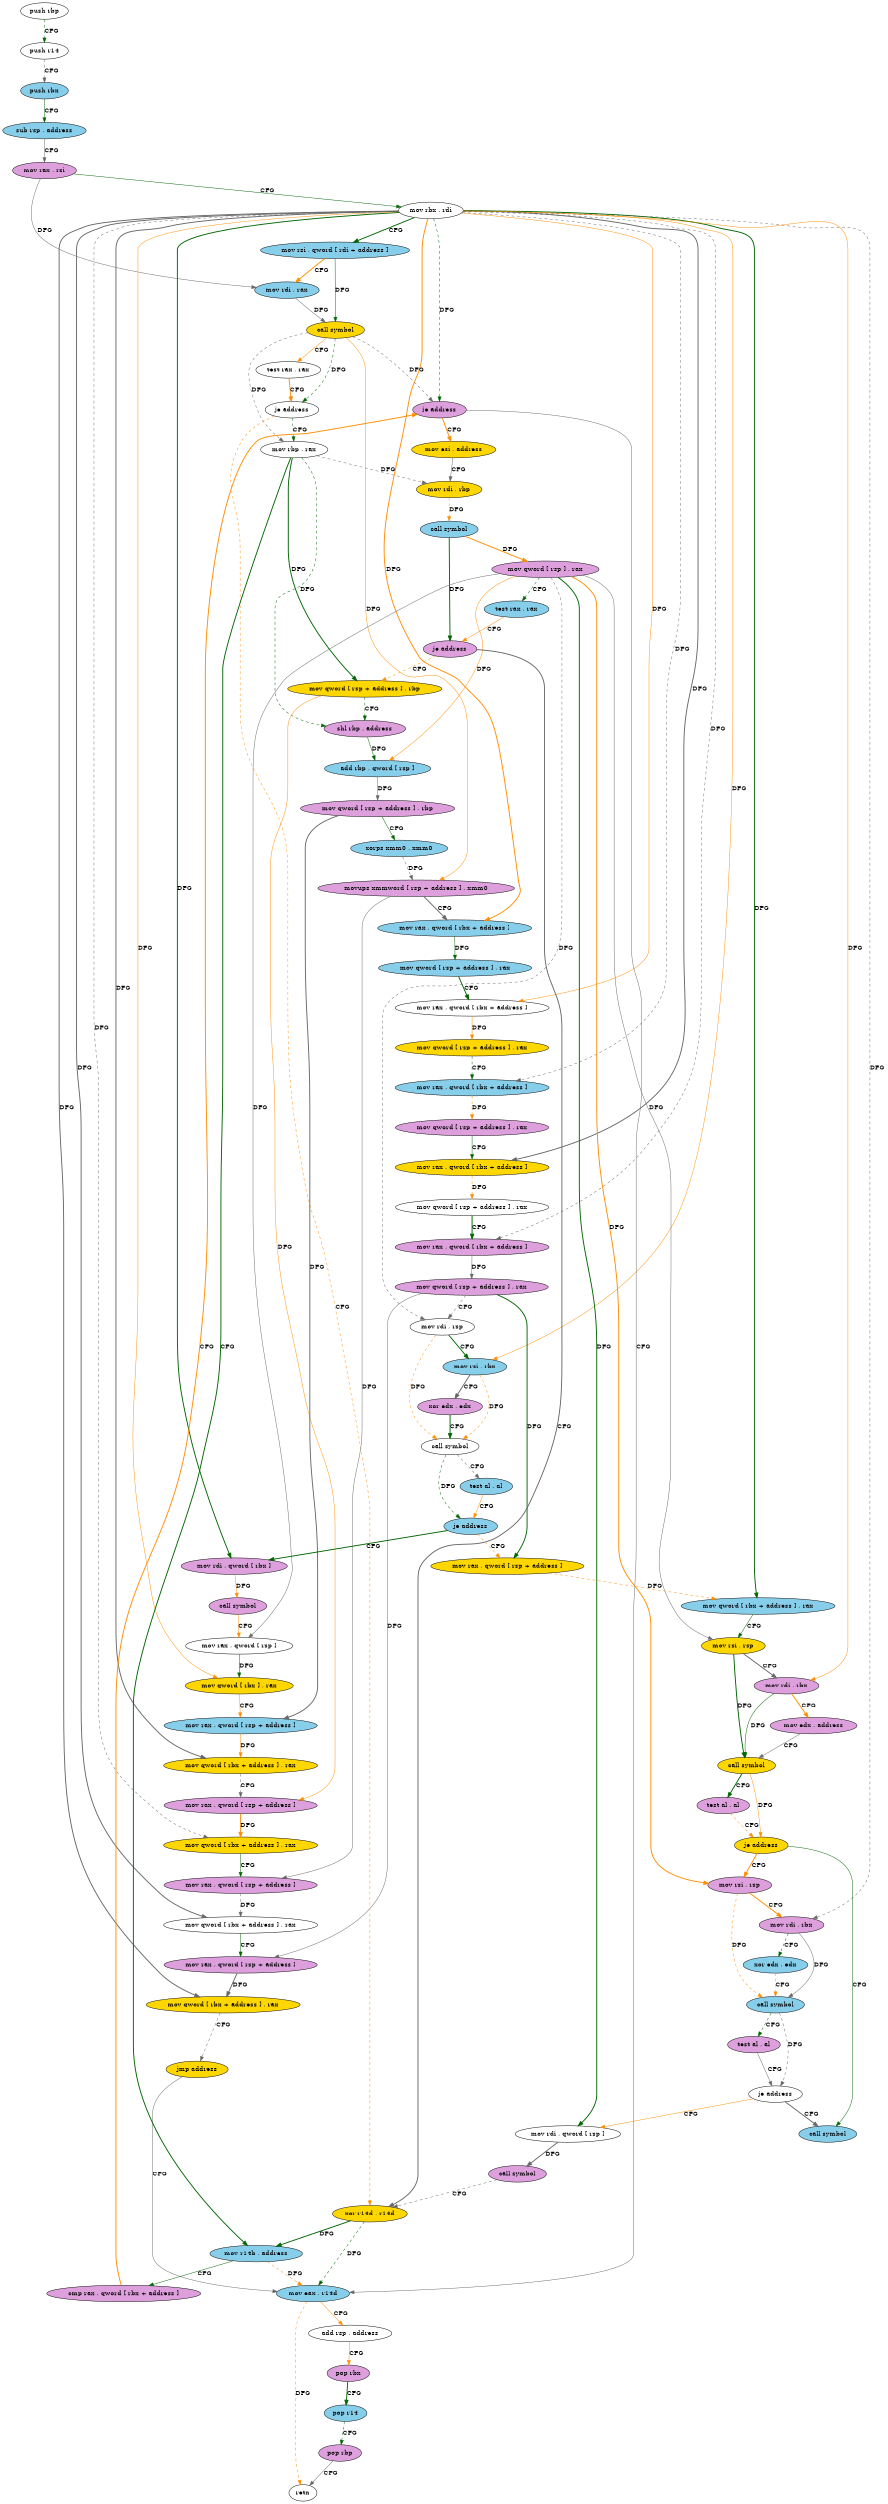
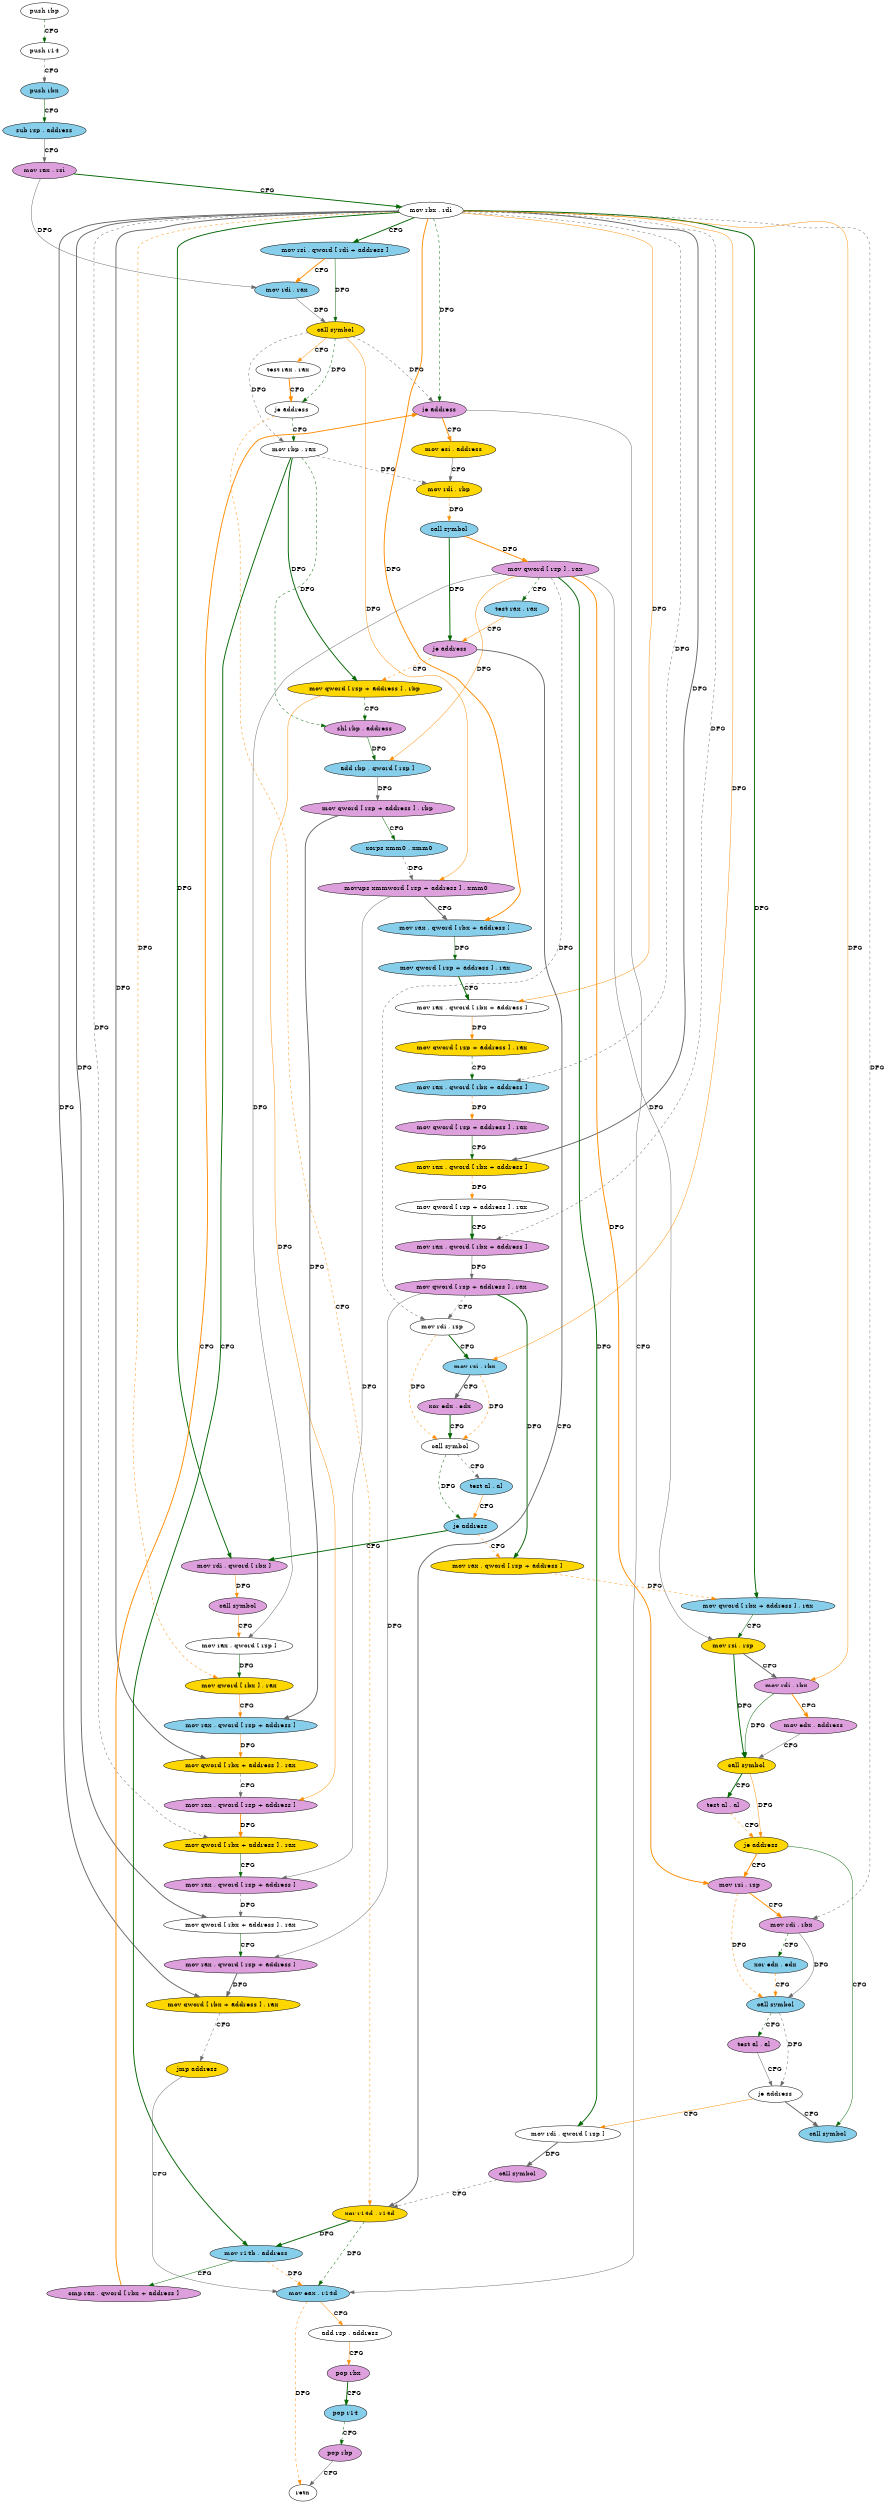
(235, 190) -> (235, 190)
(138, 843) -> (138, 843)
